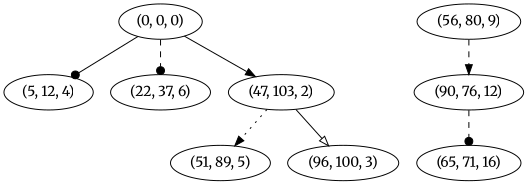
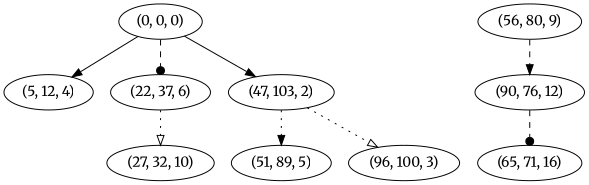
(108, 55) -> (109, 54)
(309, 124) -> (338, 125)
none -> (161, 163)
